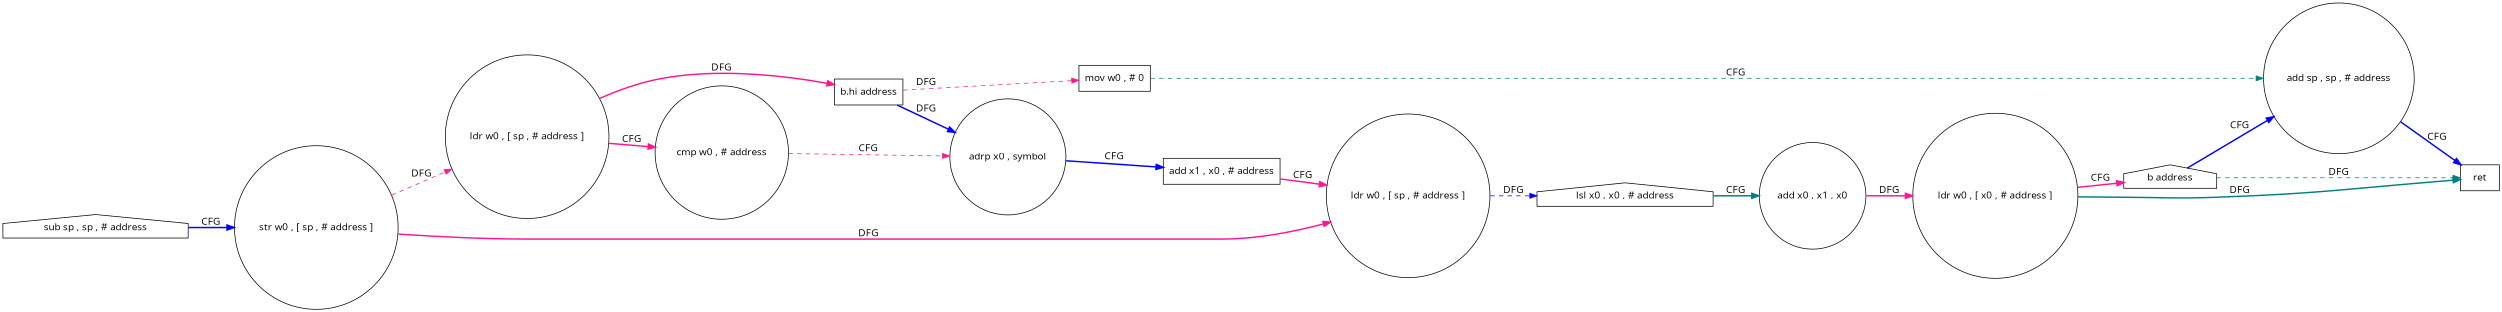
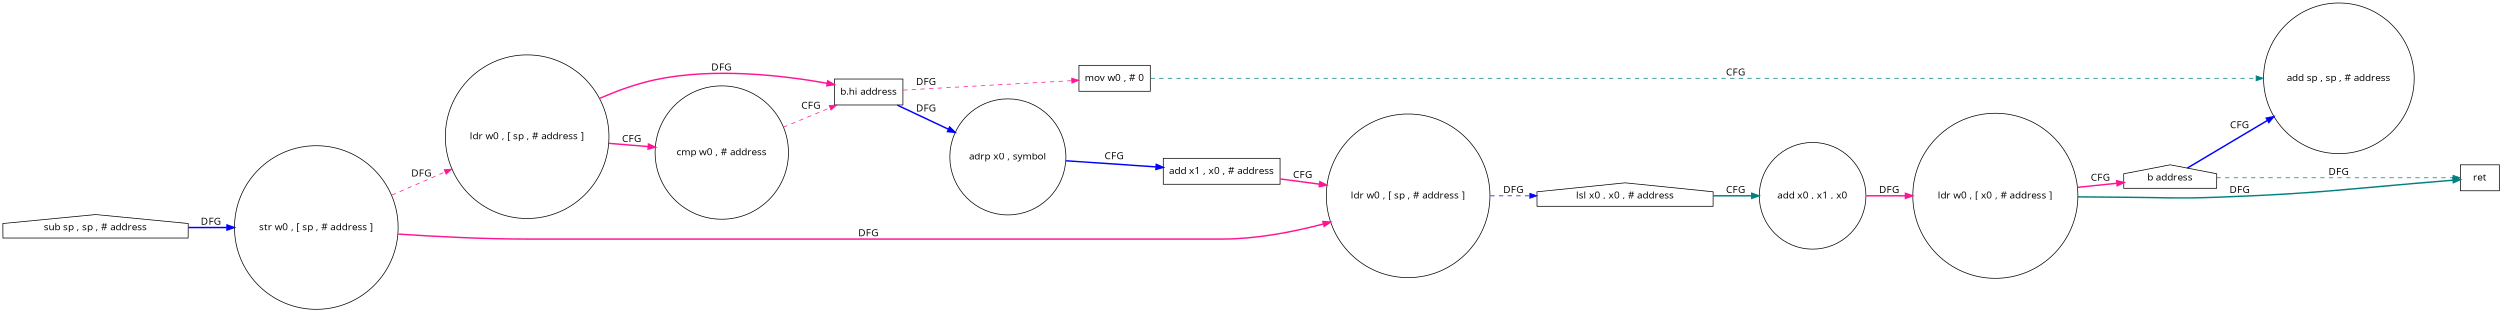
(2428, 141) -> none
(865, 155) -> (807, 118)
(211, 222) -> (211, 222)
